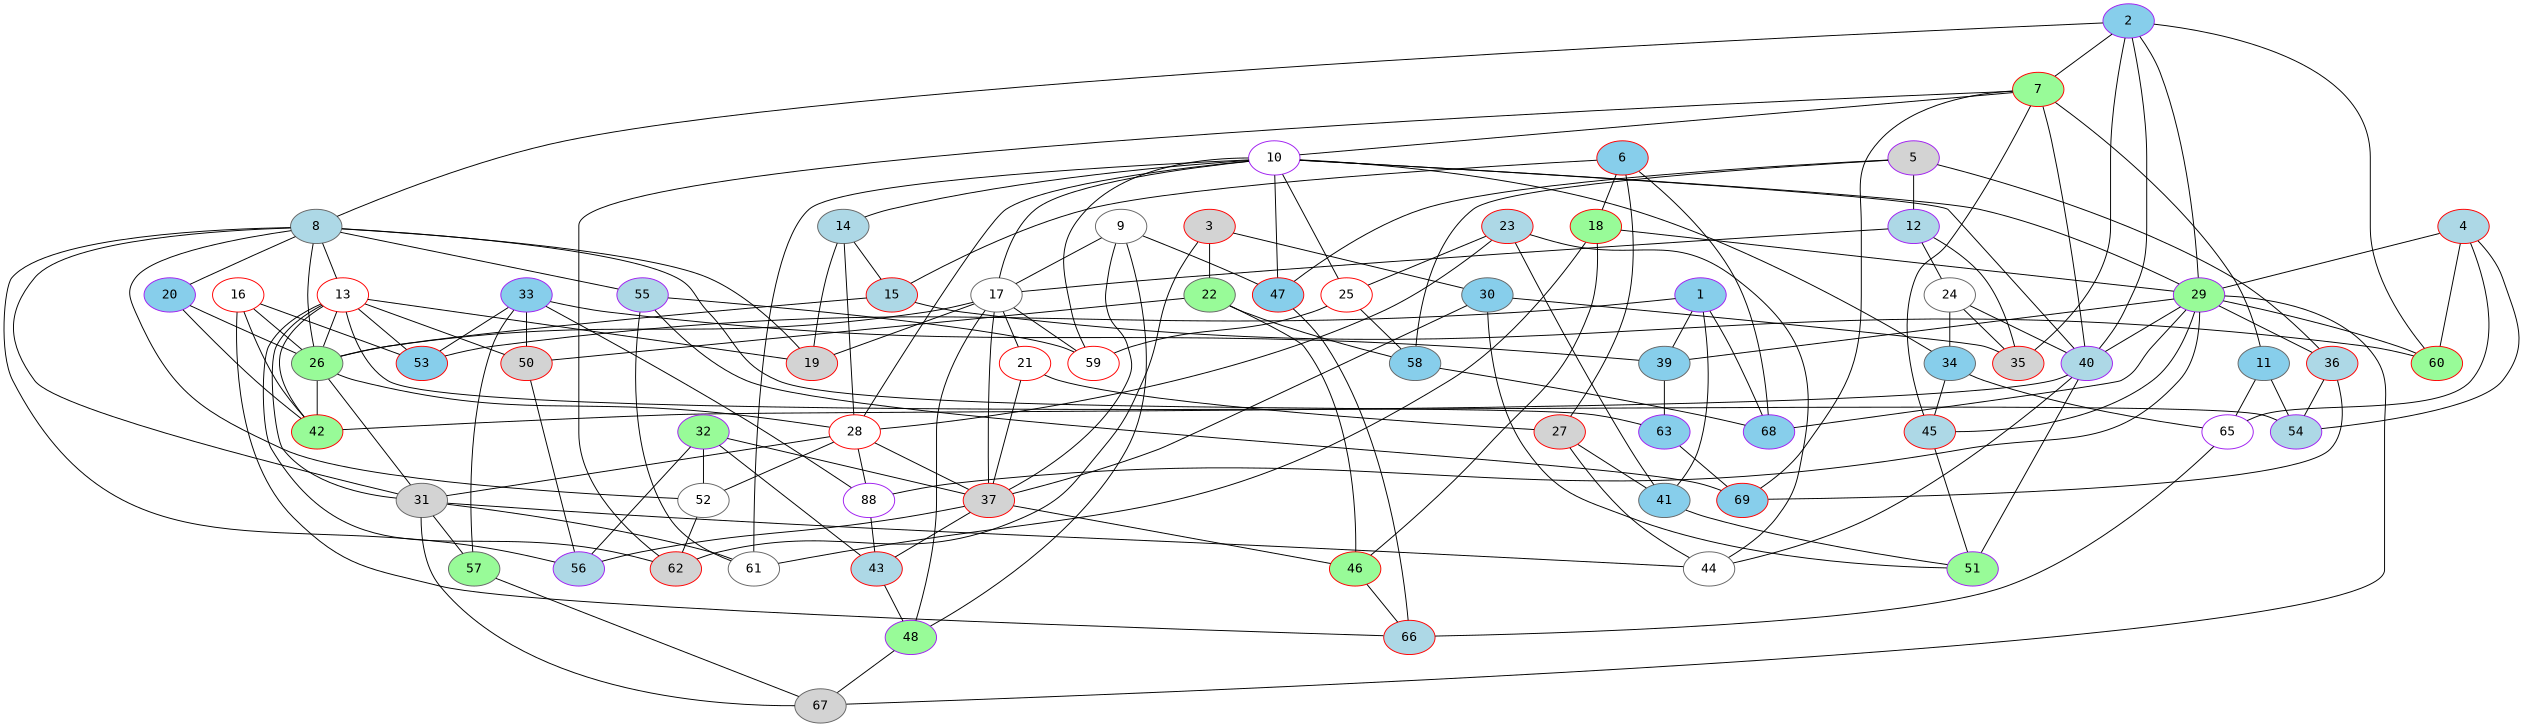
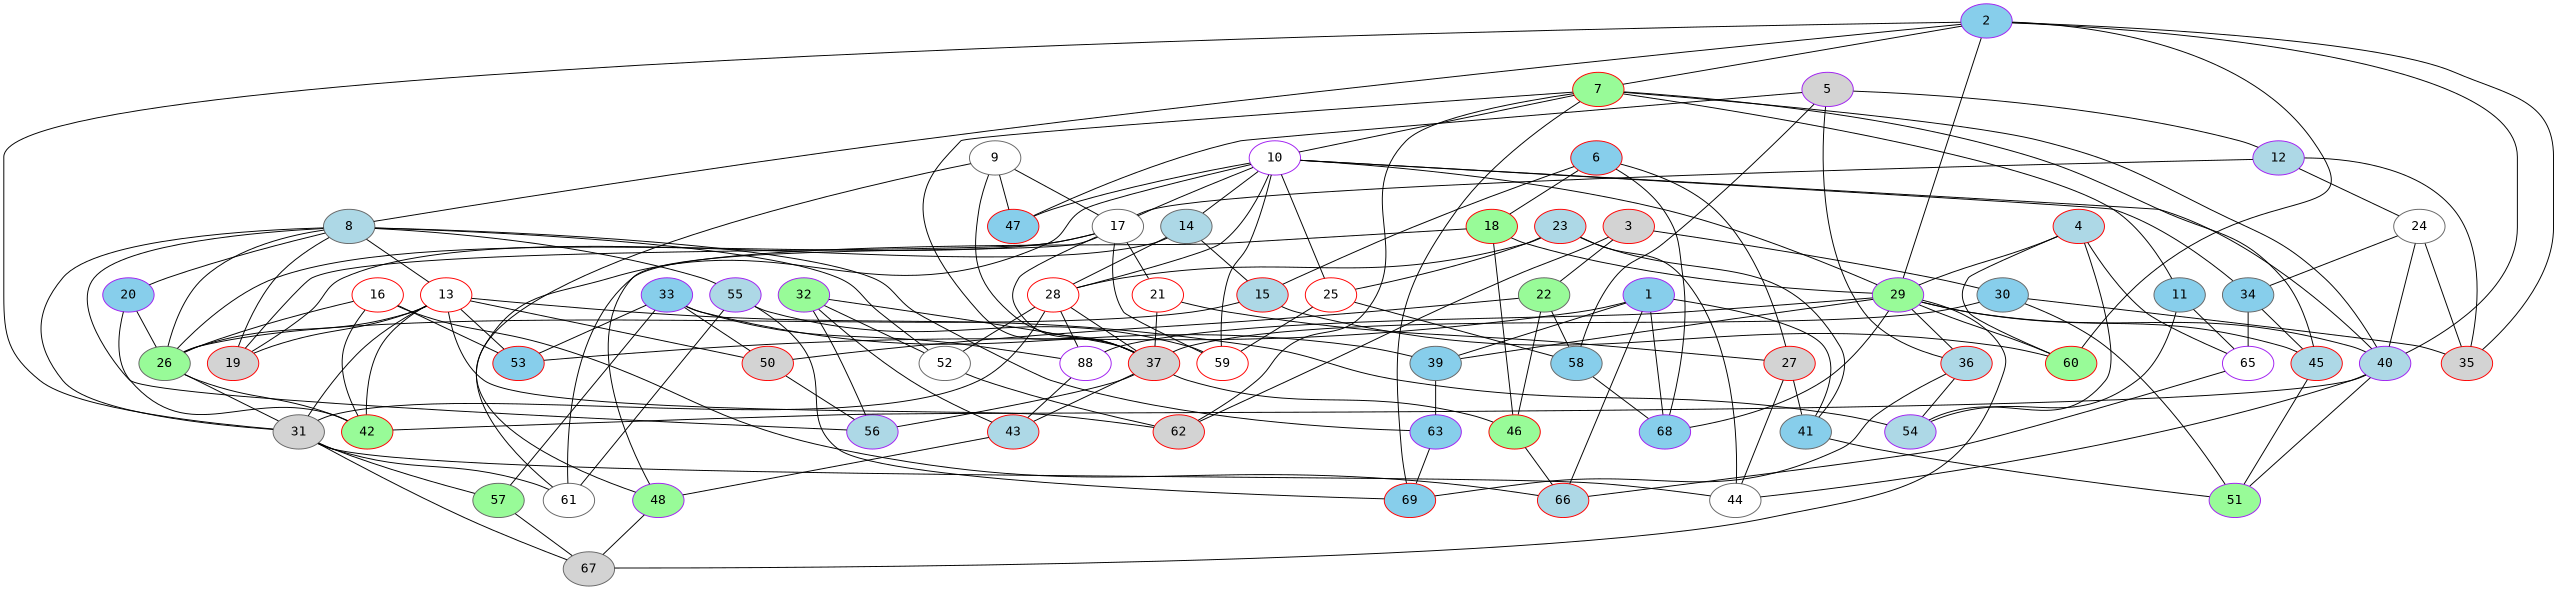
none -> (739, 61)
none -> (1085, 128)
(570, 406) -> none
(1378, 462) -> (1613, 380)
